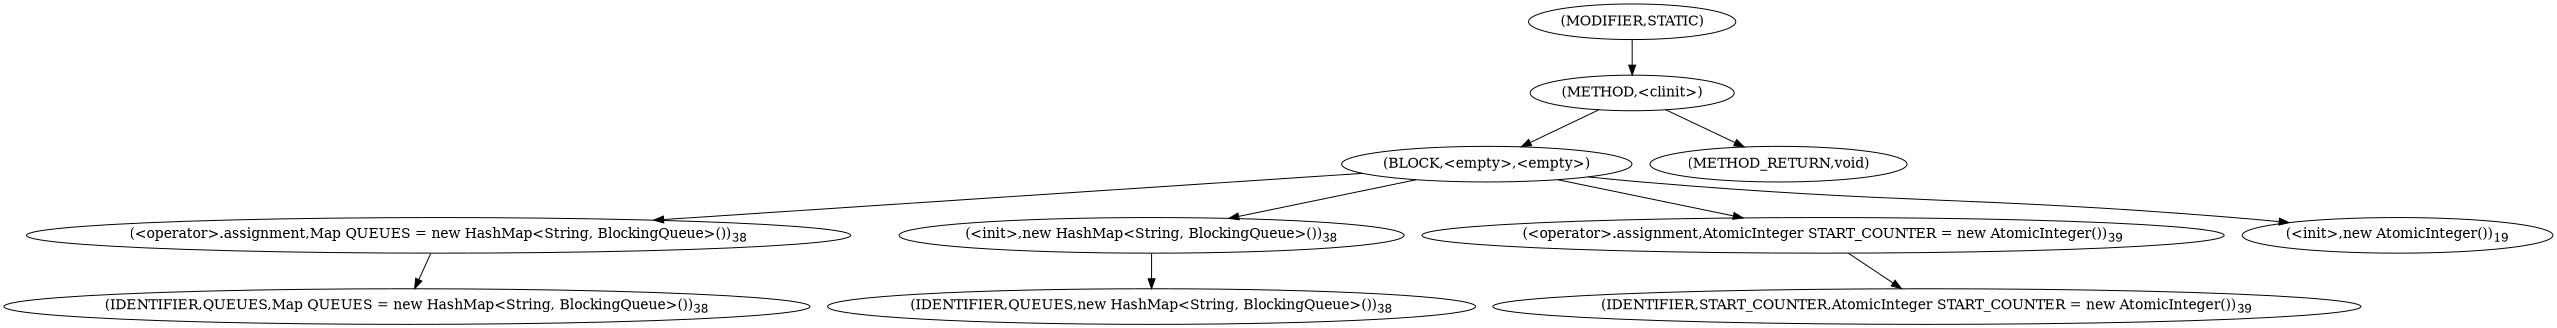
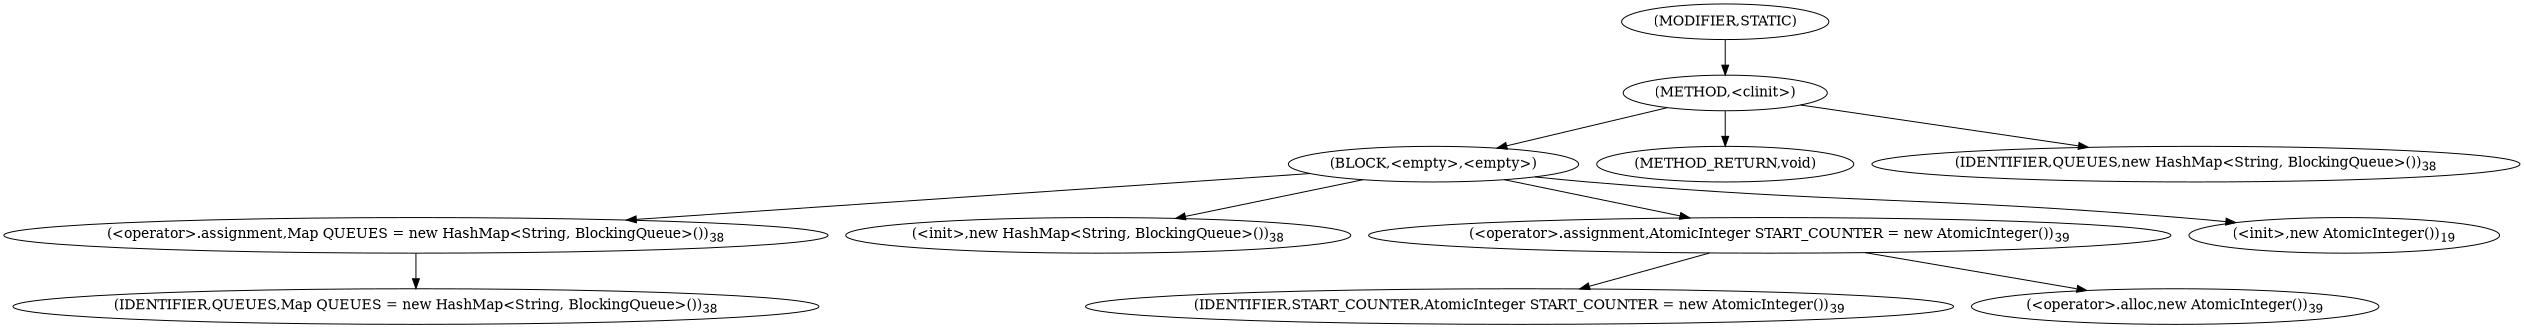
(1152, 266) -> (1940, 125)
none -> (2175, 307)
